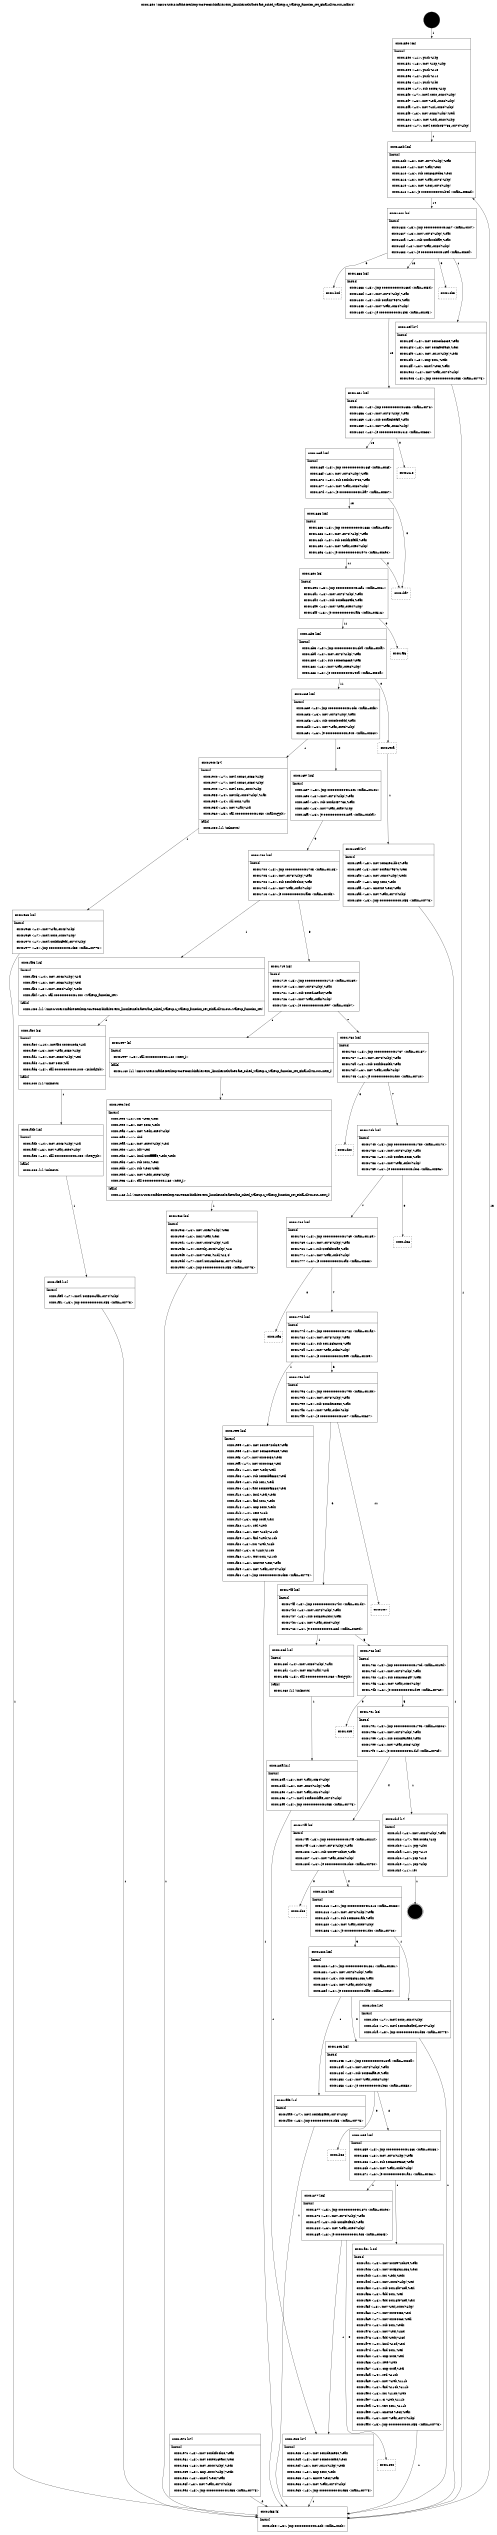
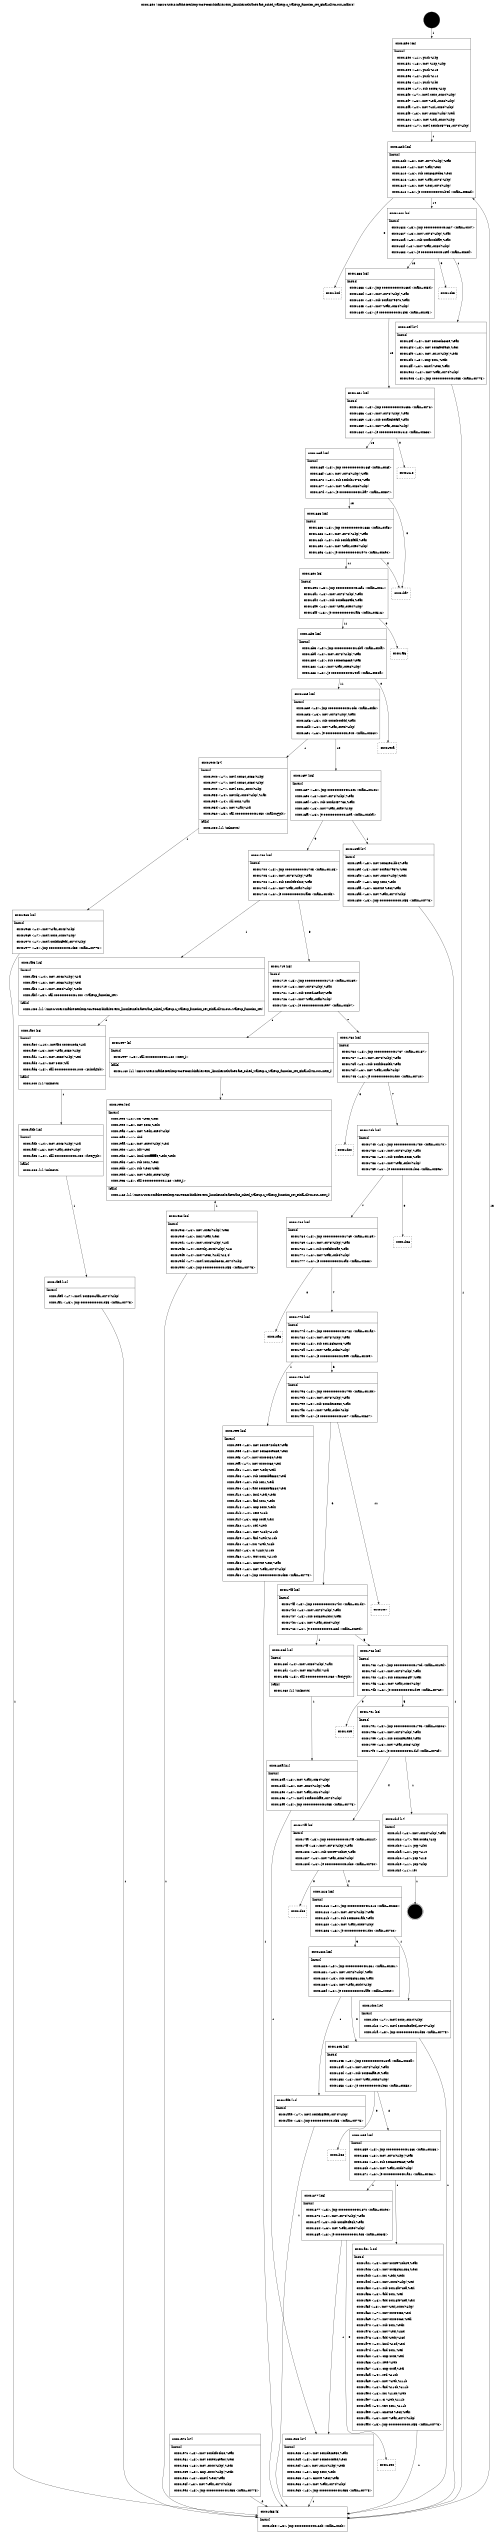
(356, 265) -> (359, 239)
(388, 798) -> (360, 831)
(212, 1205) -> (215, 1207)
